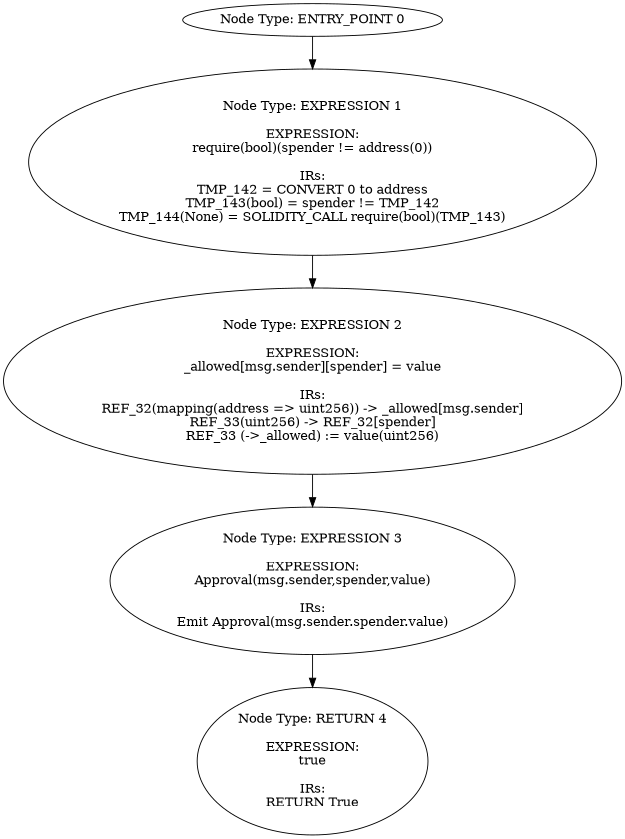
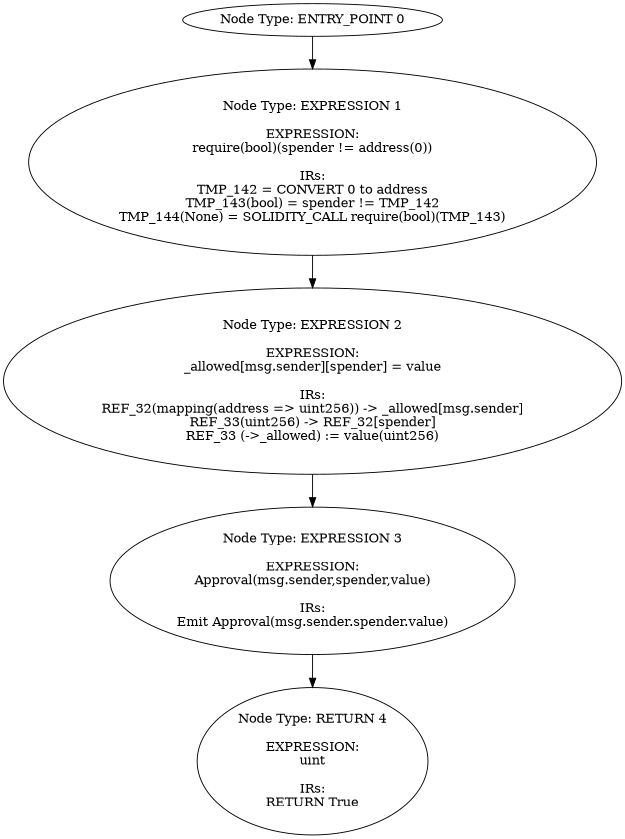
(313, 761) -> (313, 761)
